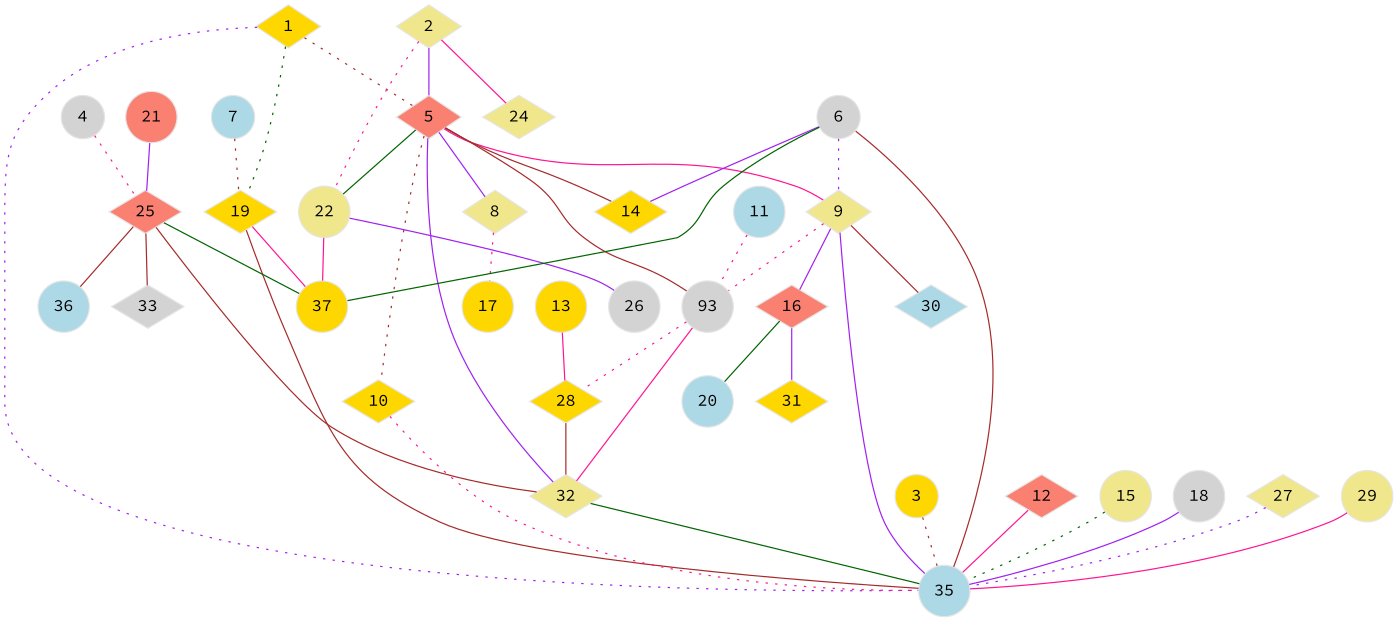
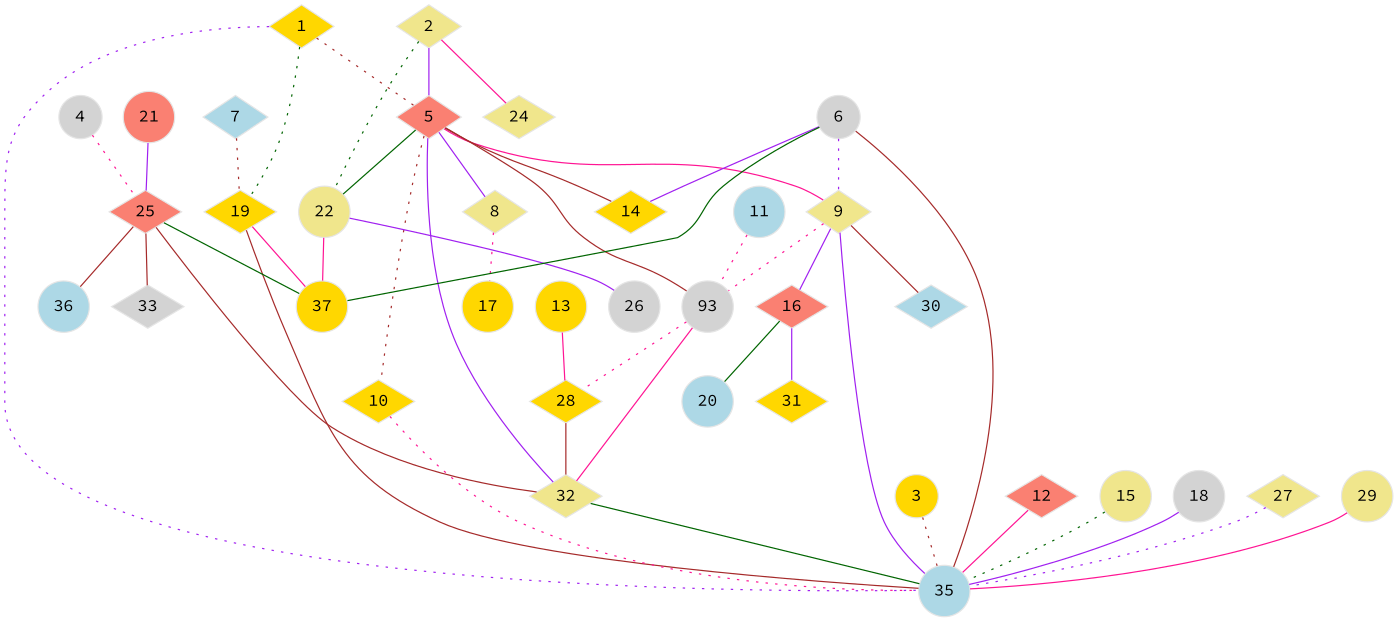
(373, 113) -> (373, 113)
(233, 117) -> (235, 117)
